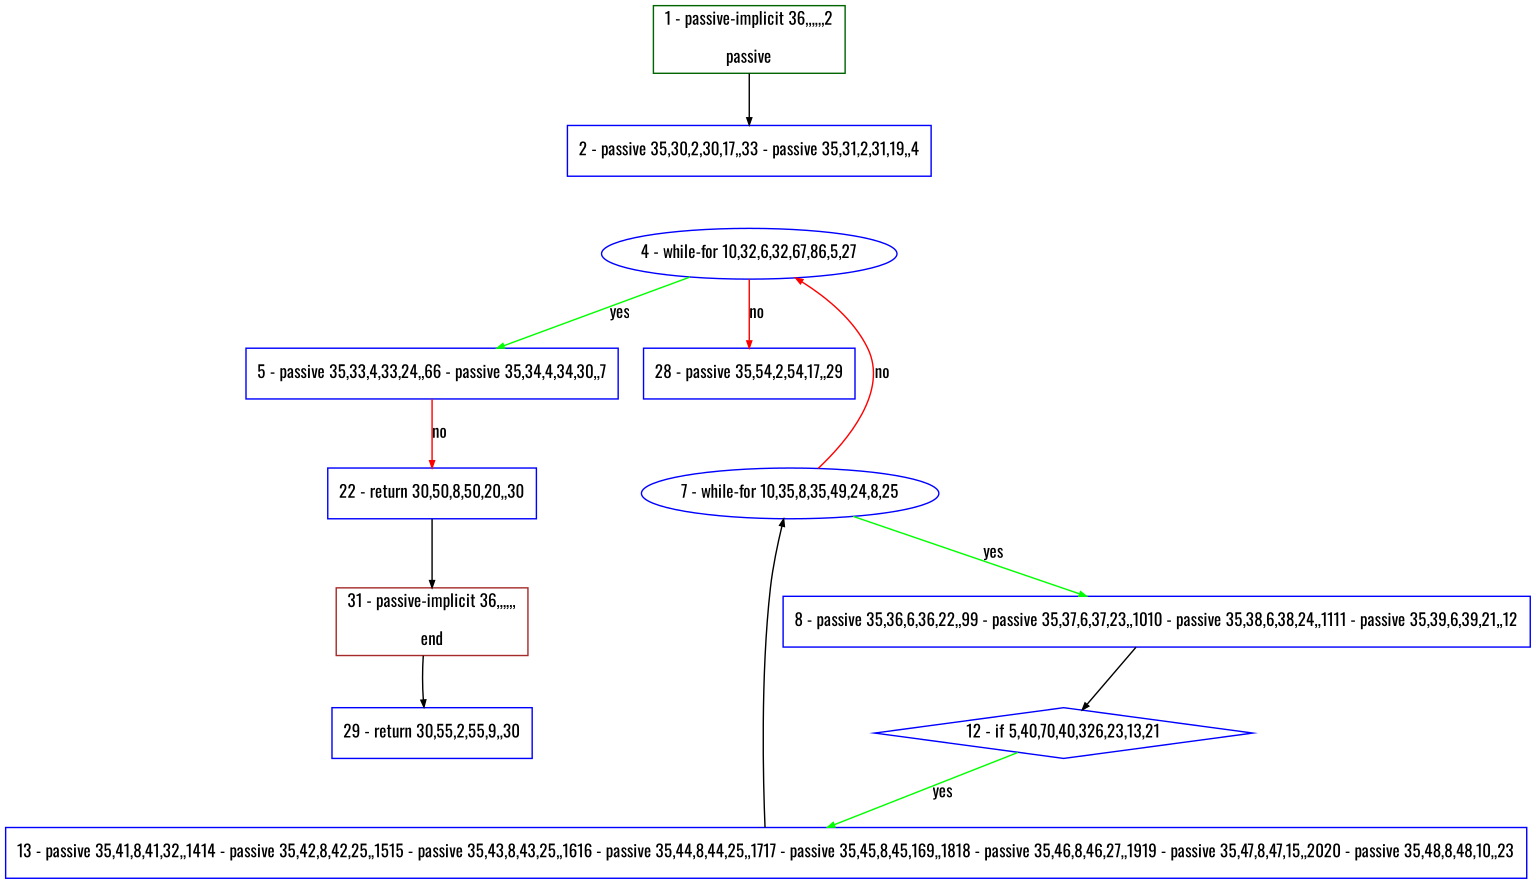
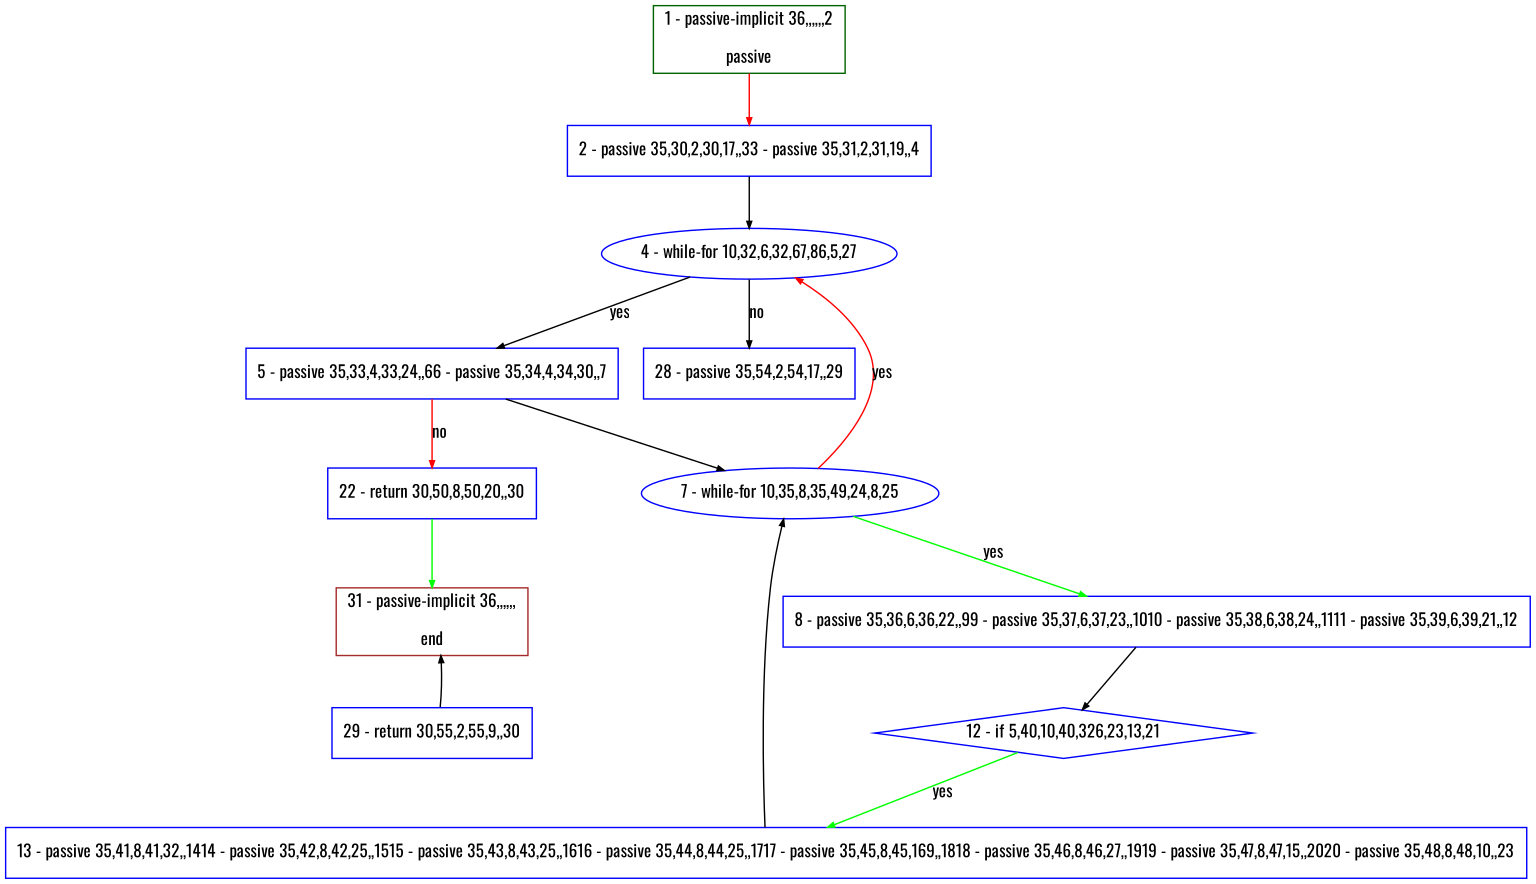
(749, 95) -> (749, 95)
none -> (749, 199)
(749, 310) -> (749, 310)
(597, 311) -> (597, 311)
(882, 374) -> (882, 374)
none -> (612, 434)
(432, 550) -> (432, 550)
(423, 678) -> (442, 685)
(1064, 733) -> (1064, 733)
